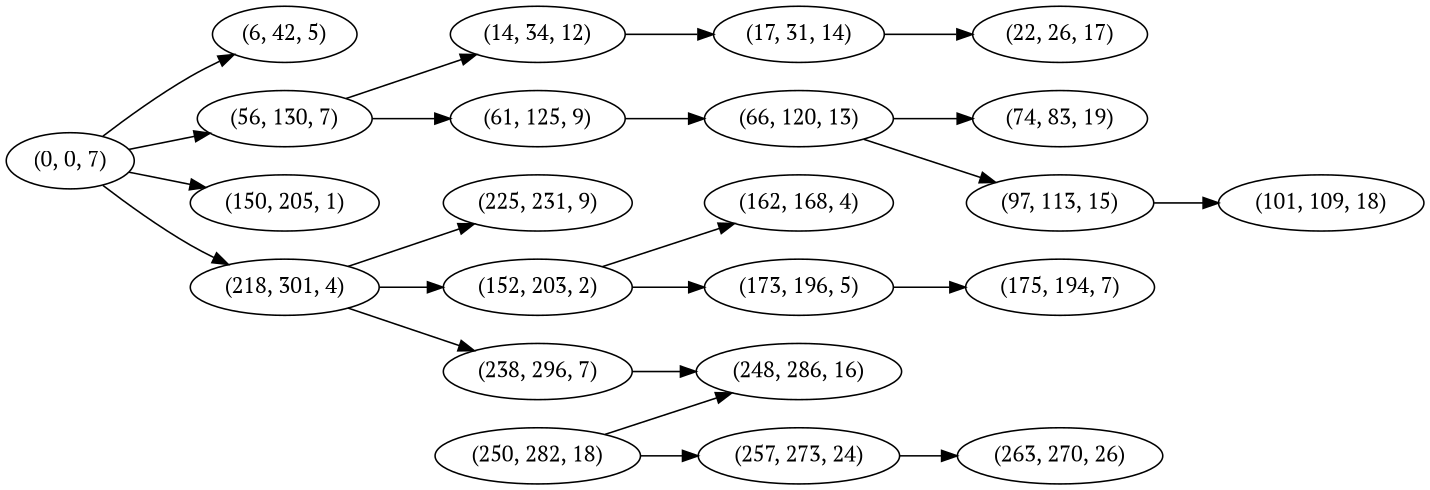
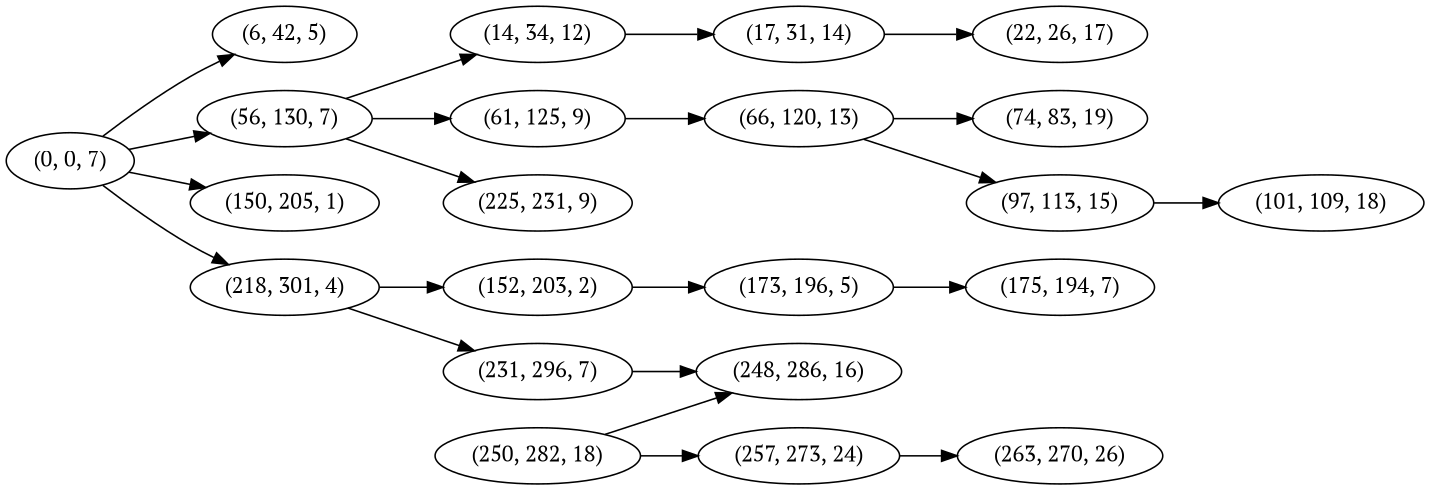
(799, 203) -> none
(404, 248) -> (403, 158)
(538, 372) -> (538, 372)
